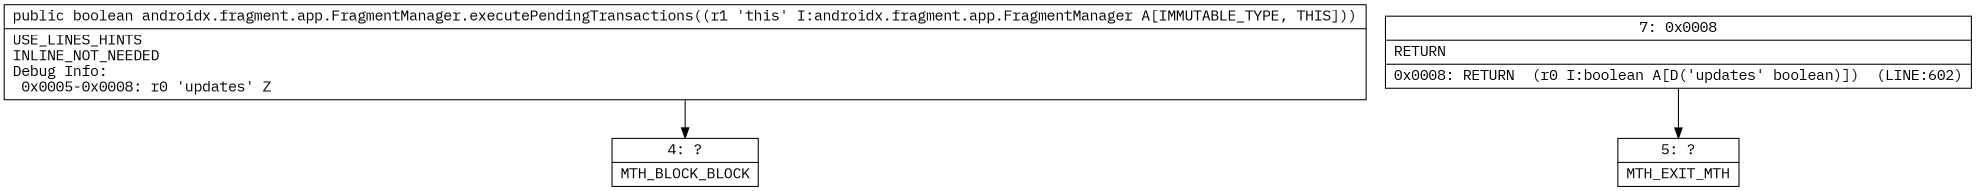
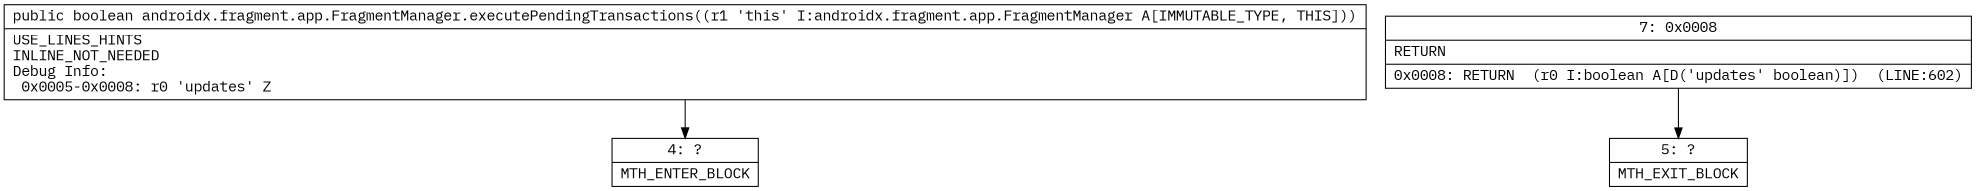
(685, 174) -> (685, 174)
(1678, 174) -> (1678, 174)
